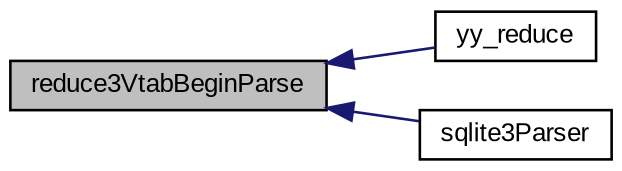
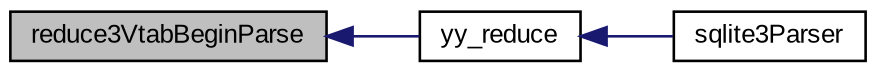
(386, 116) -> (640, 36)
